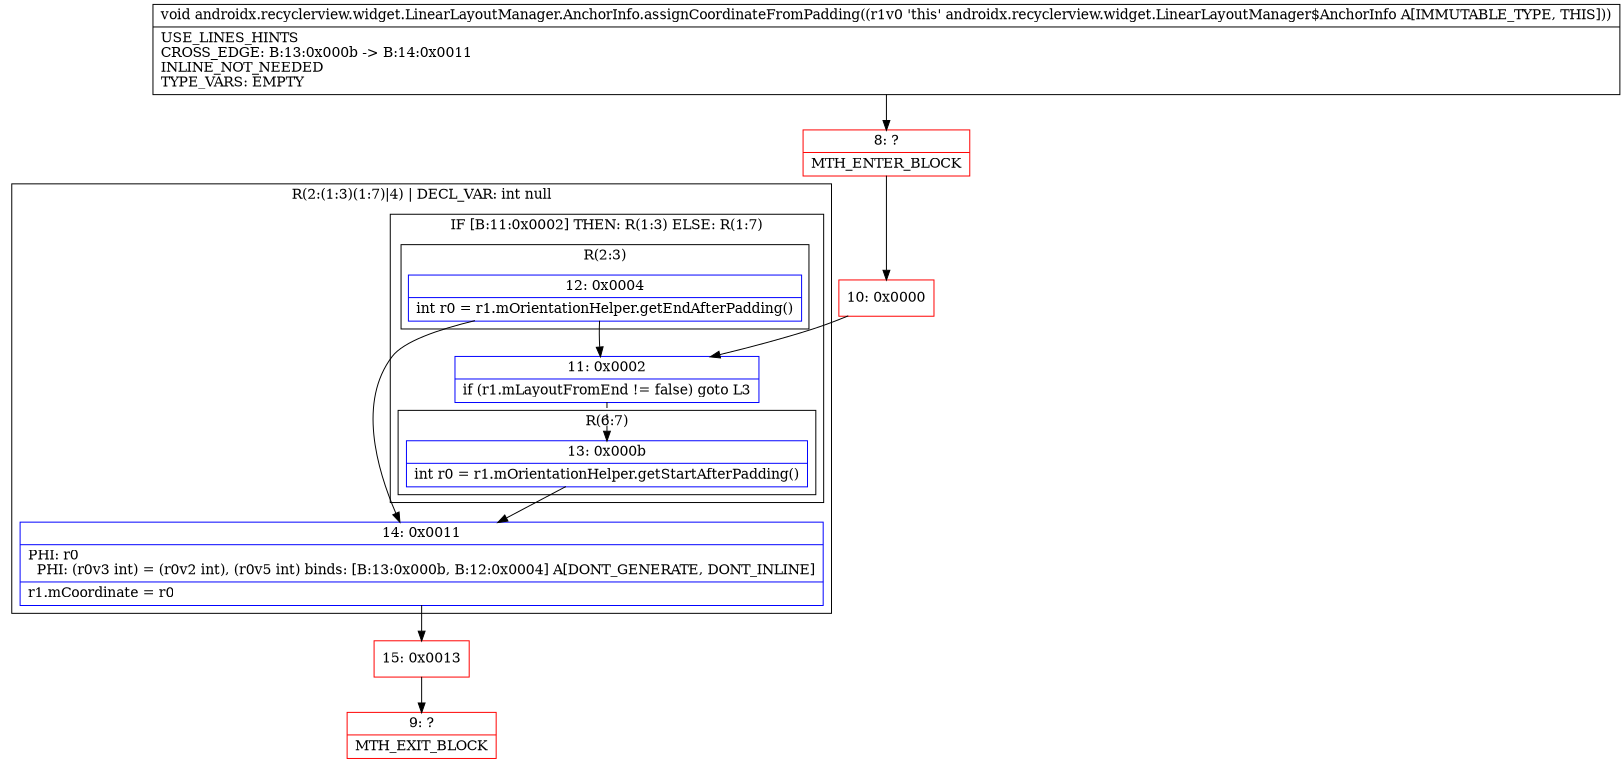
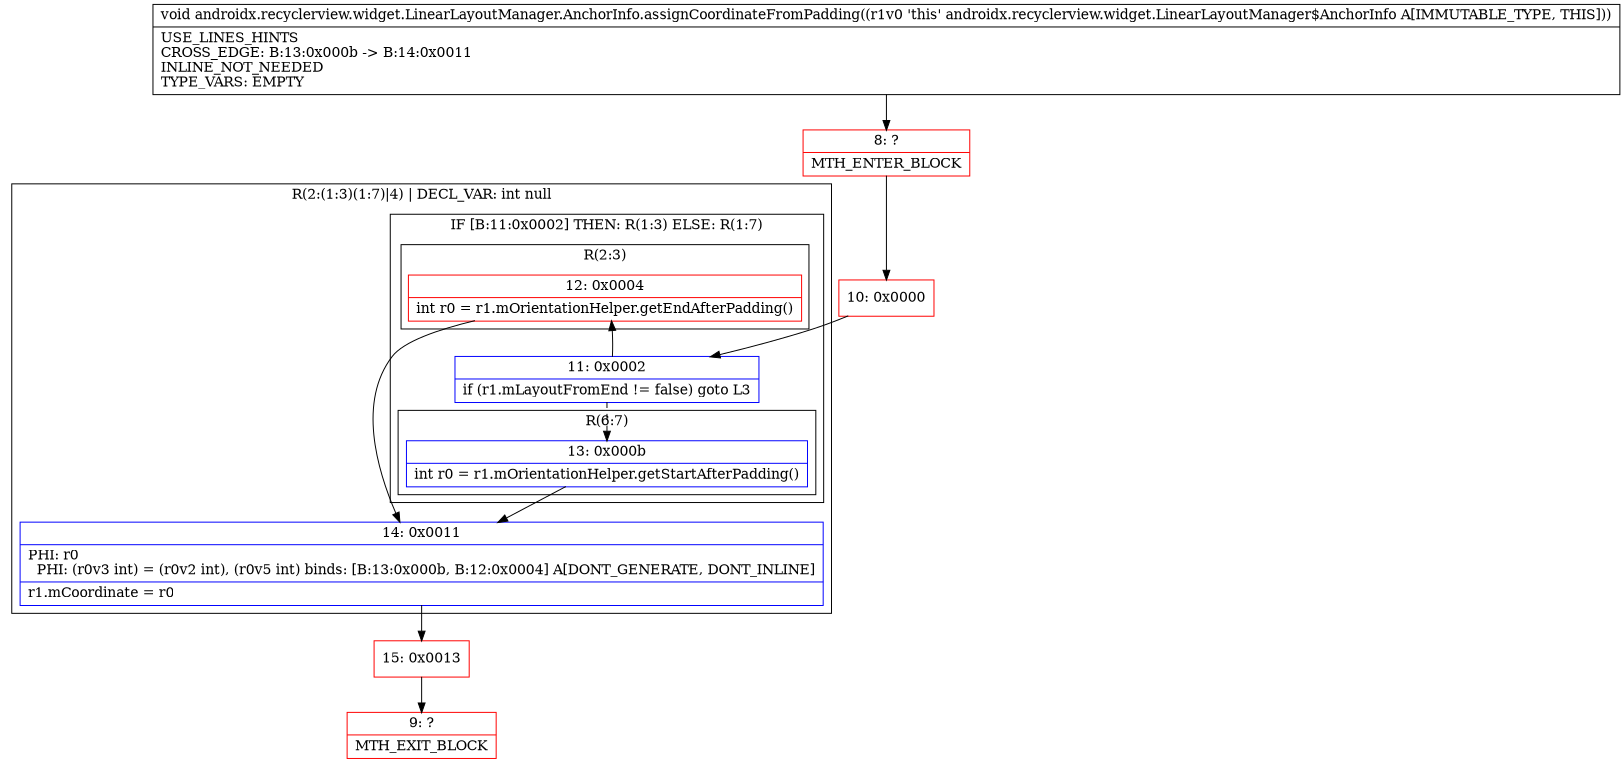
(605, 298) -> (605, 298)
(599, 335) -> (613, 344)
